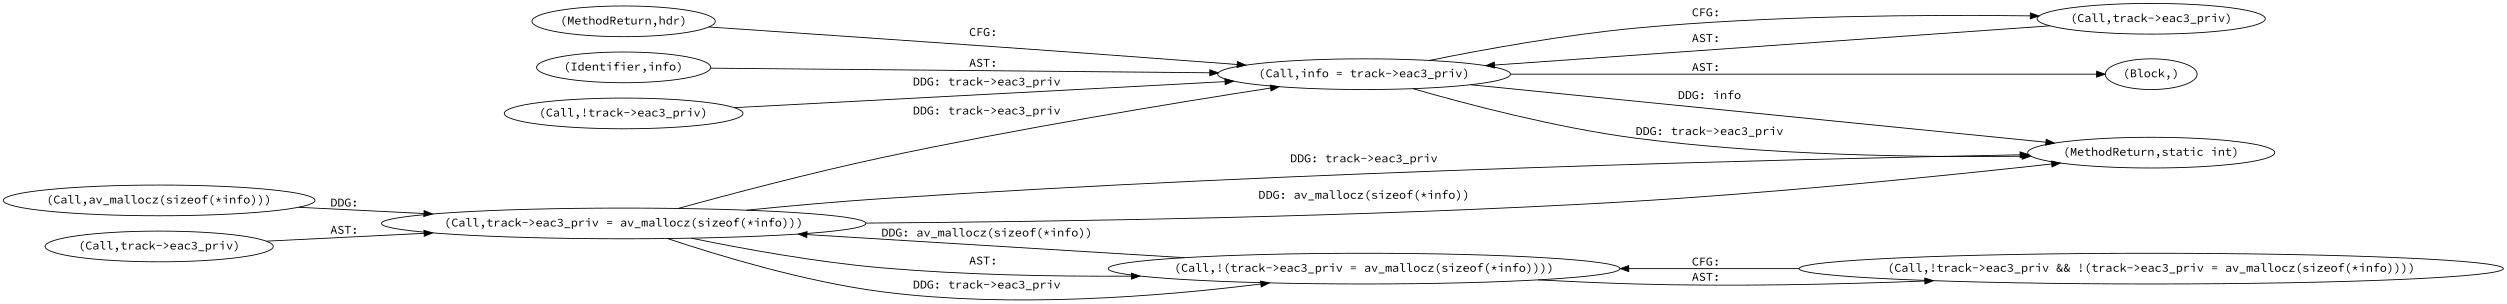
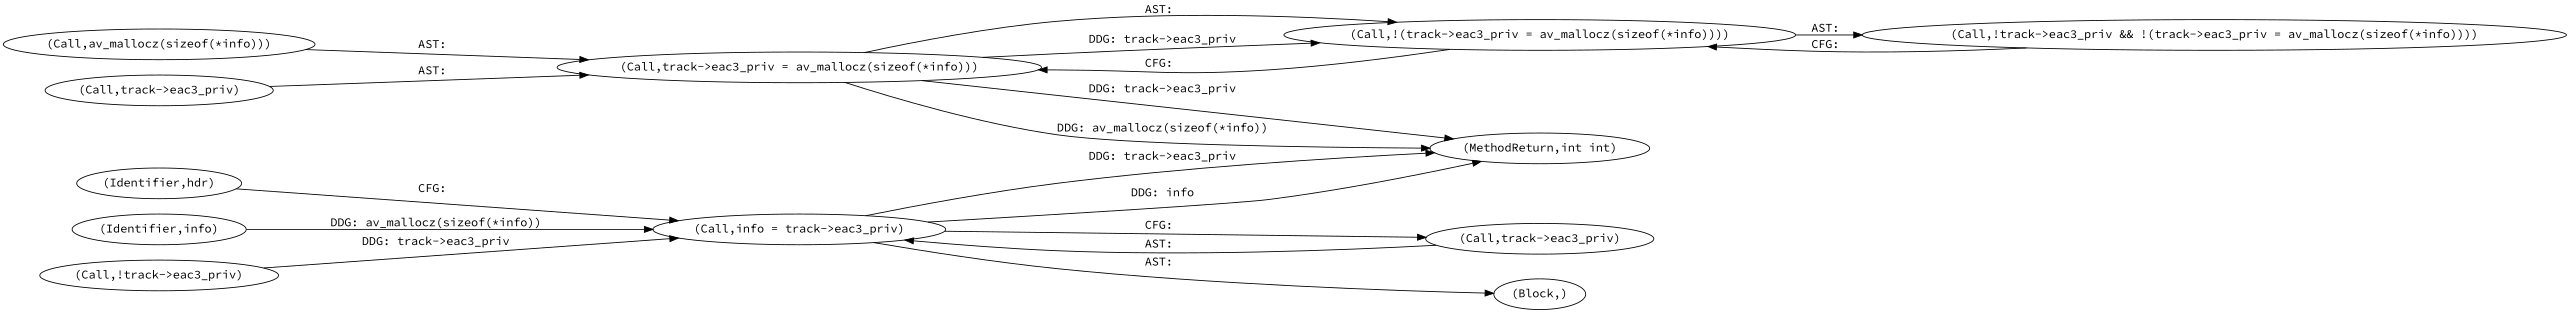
(624, 21) -> (159, 183)
(987, 64) -> (436, 223)
(972, 139) -> none
(2151, 153) -> (1540, 148)
(348, 203) -> (436, 45)
(987, 233) -> (1163, 64)
